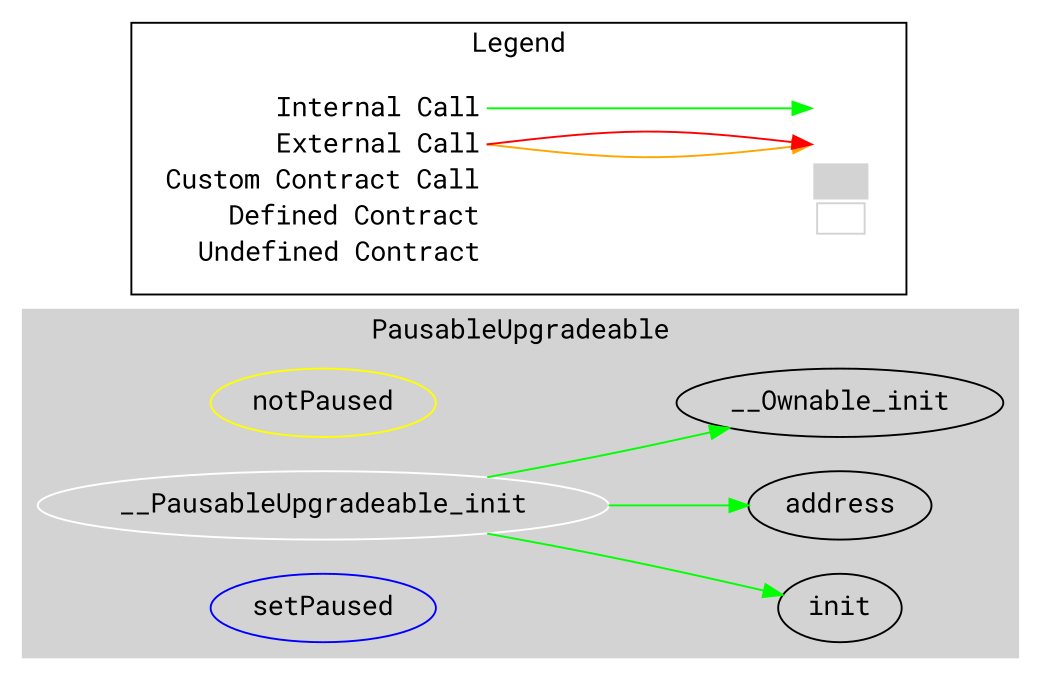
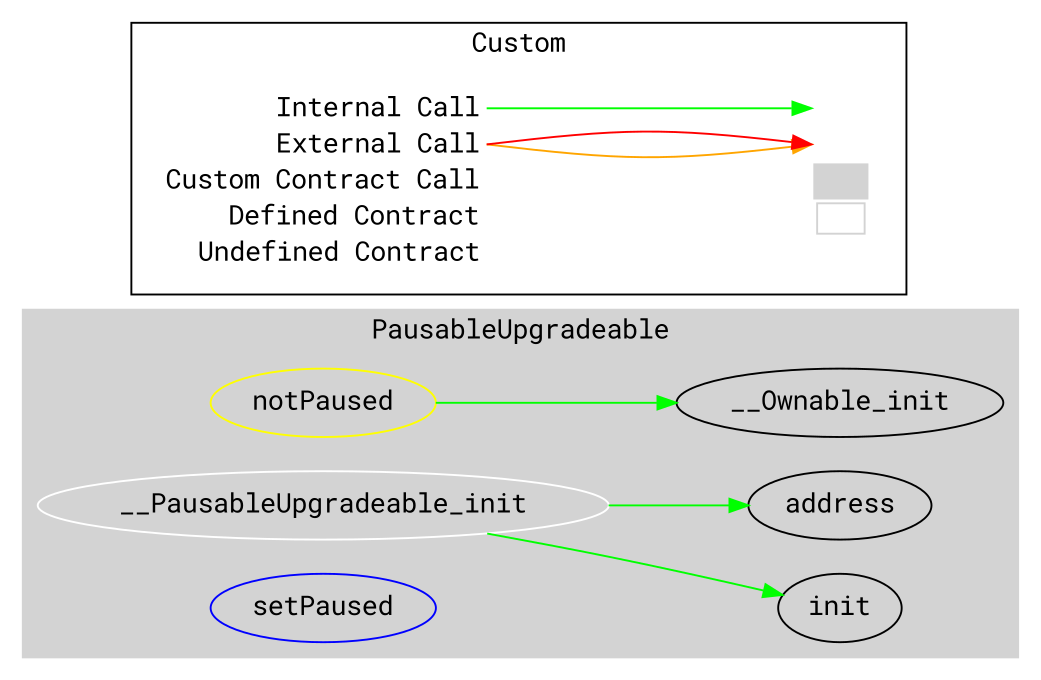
(519, 45) -> (519, 45)
(599, 456) -> (546, 403)
